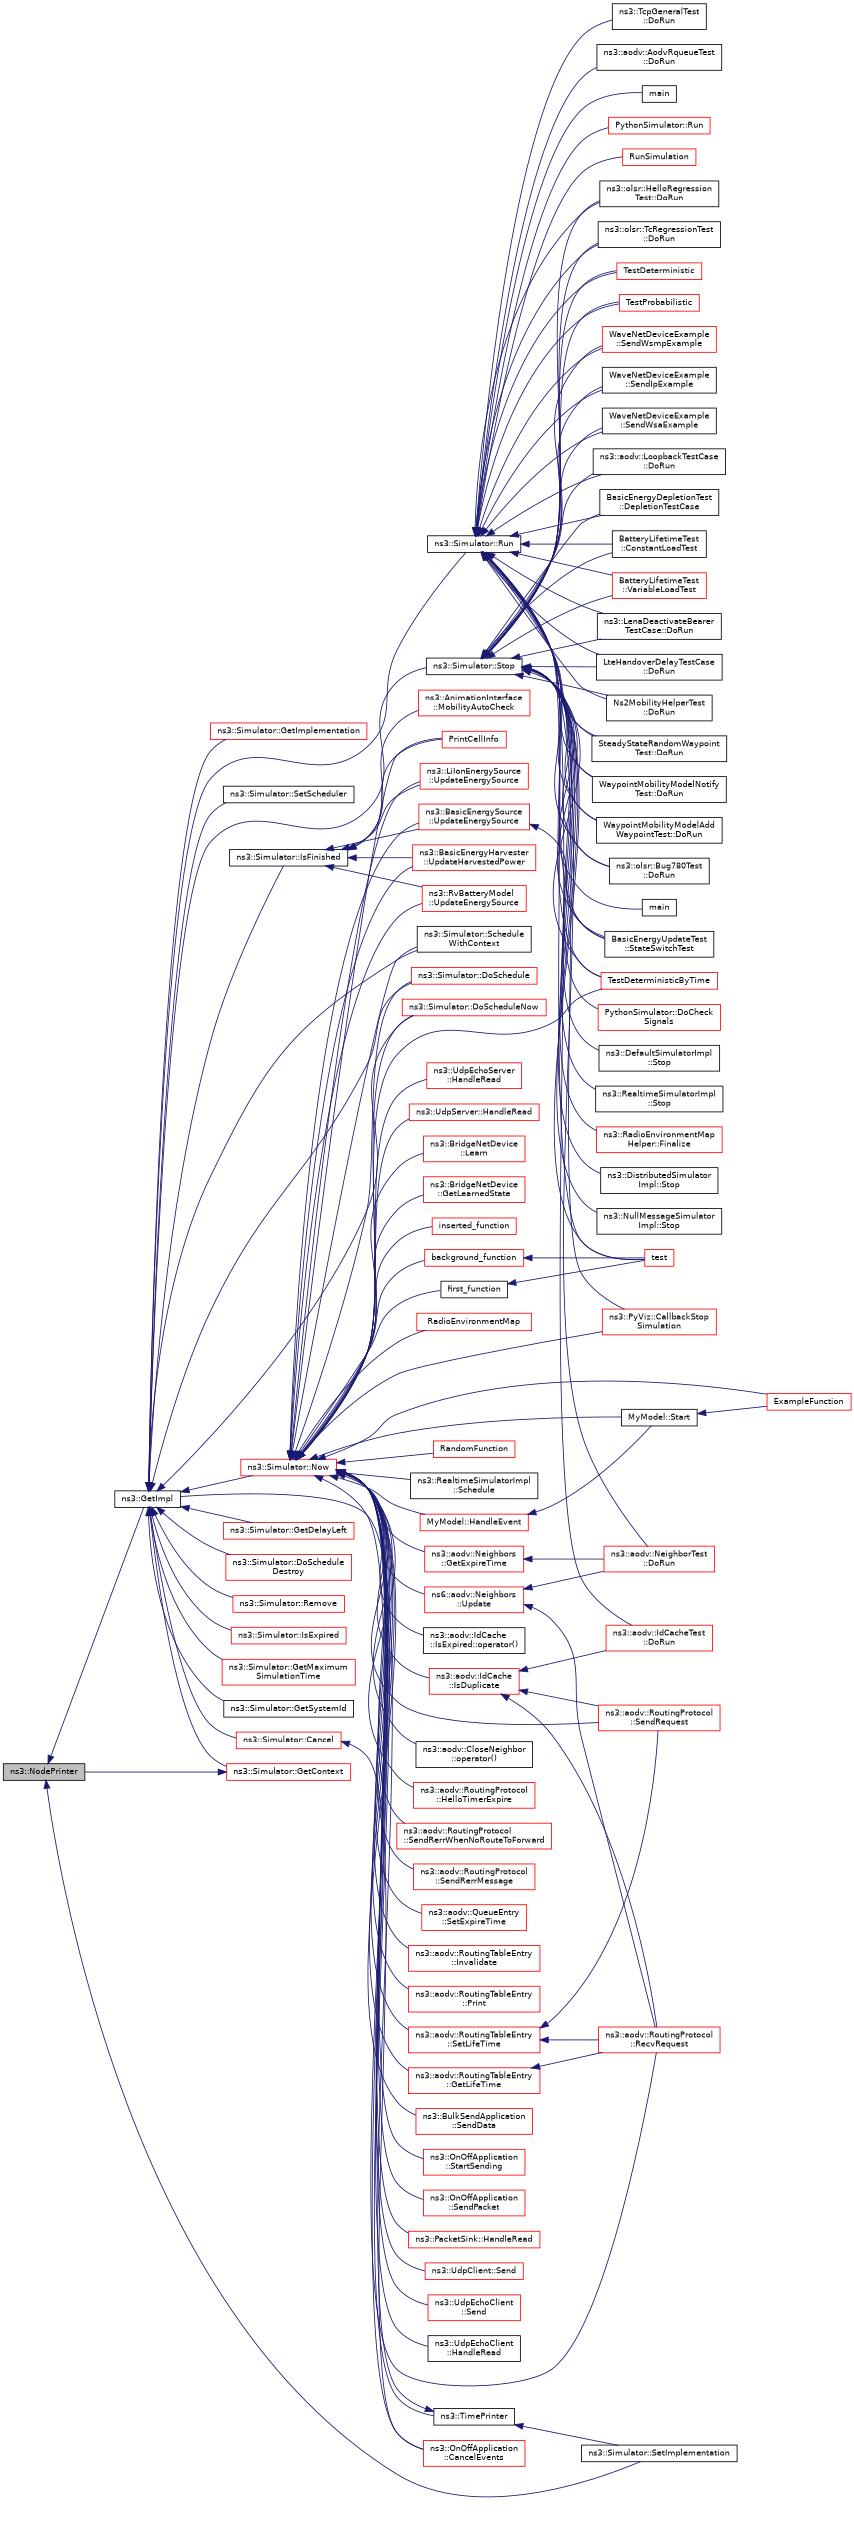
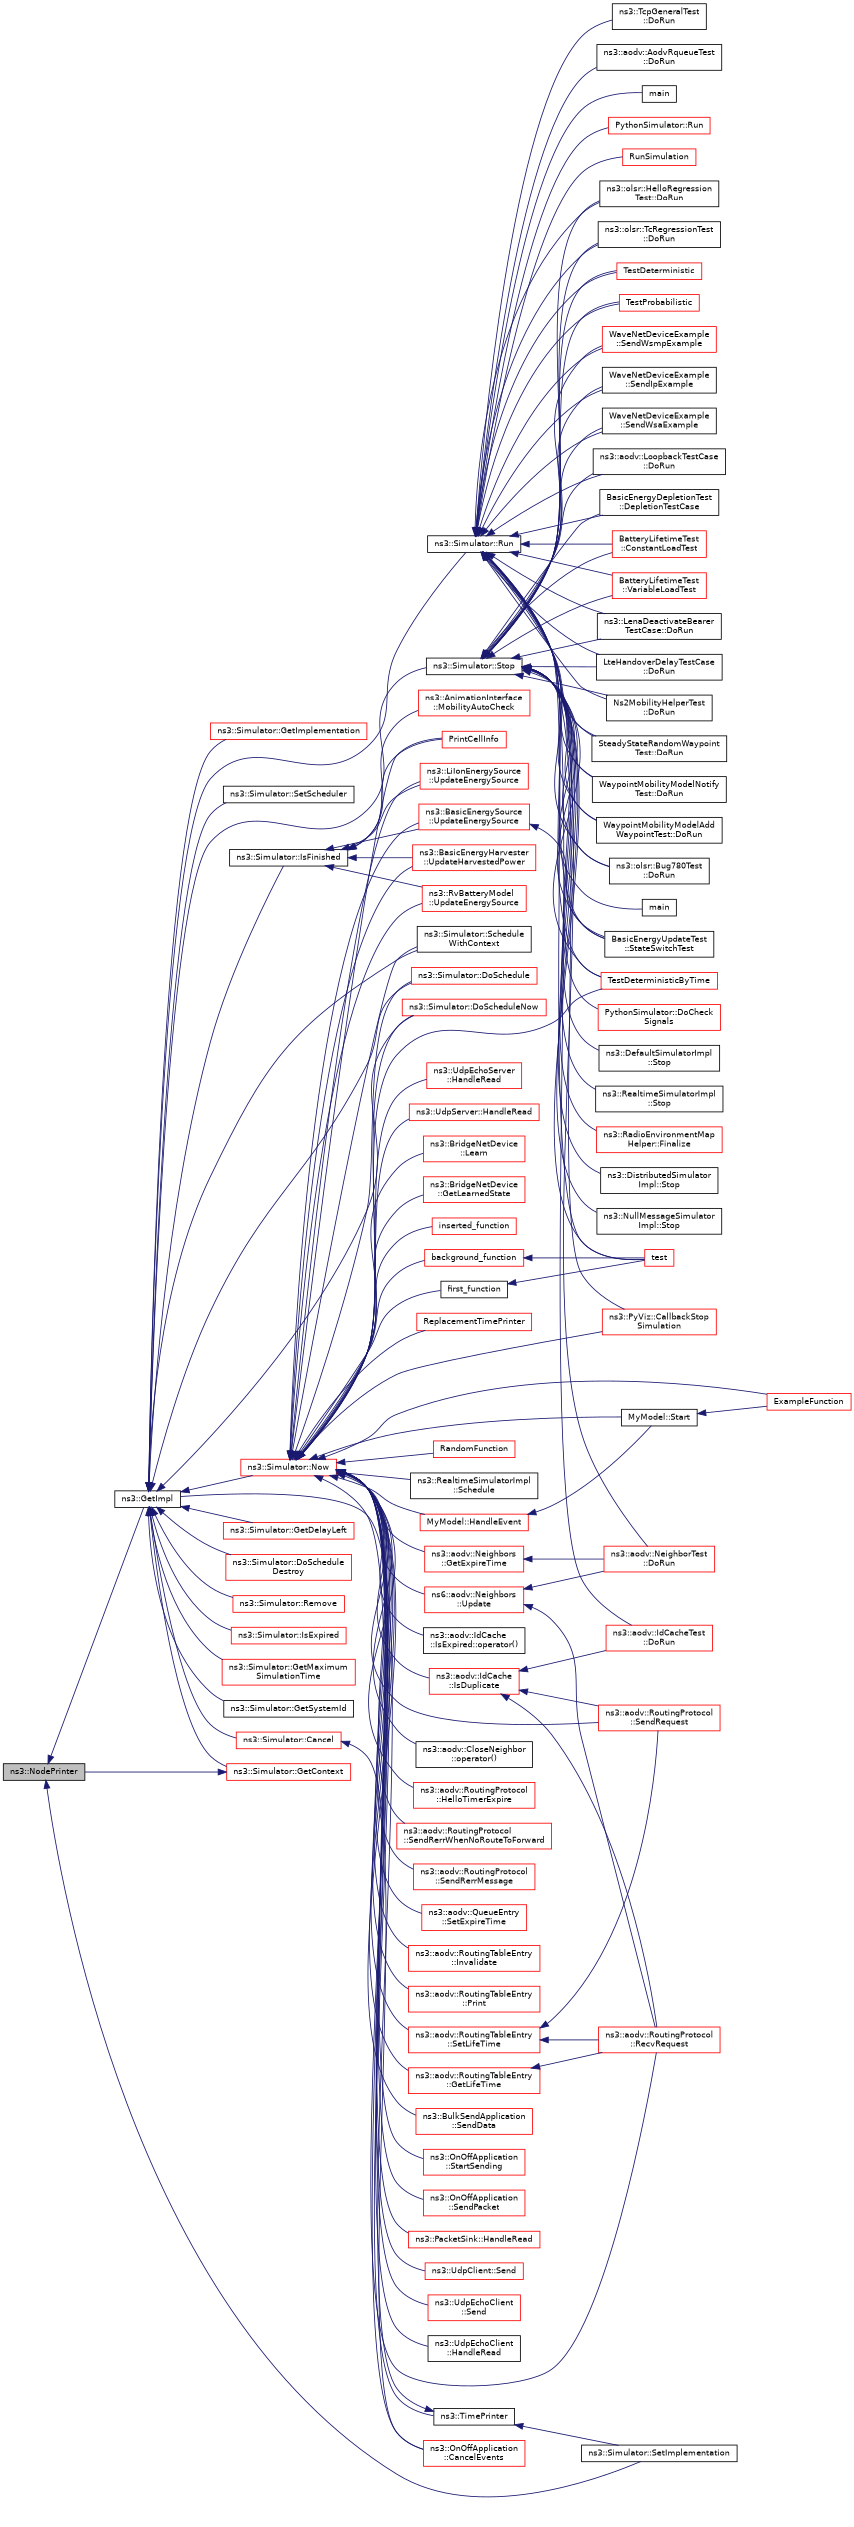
(659, 544) -> (659, 544)
(474, 1322) -> (474, 1322)
